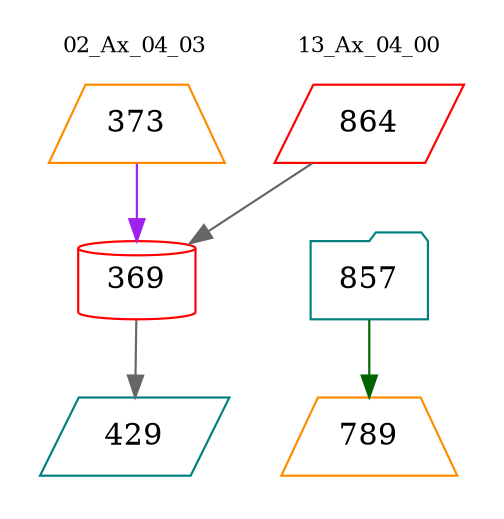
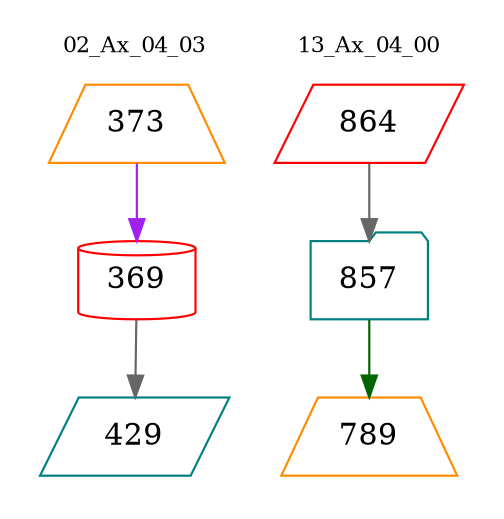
(276, 187) -> (369, 191)
